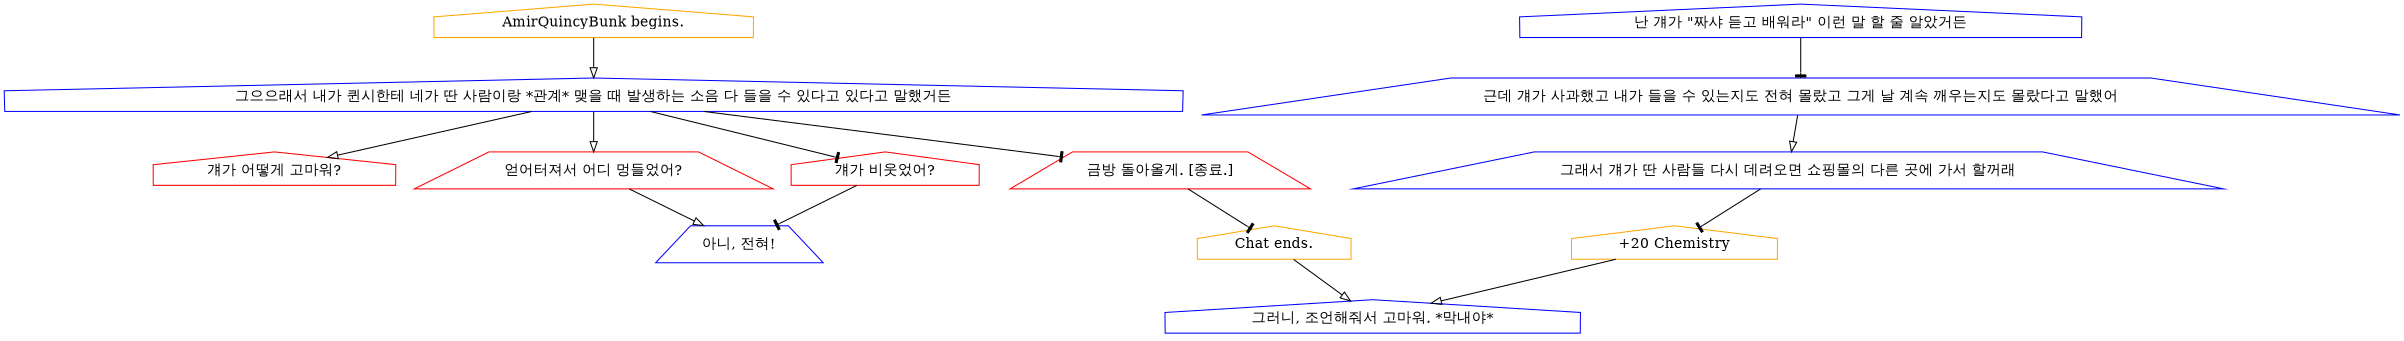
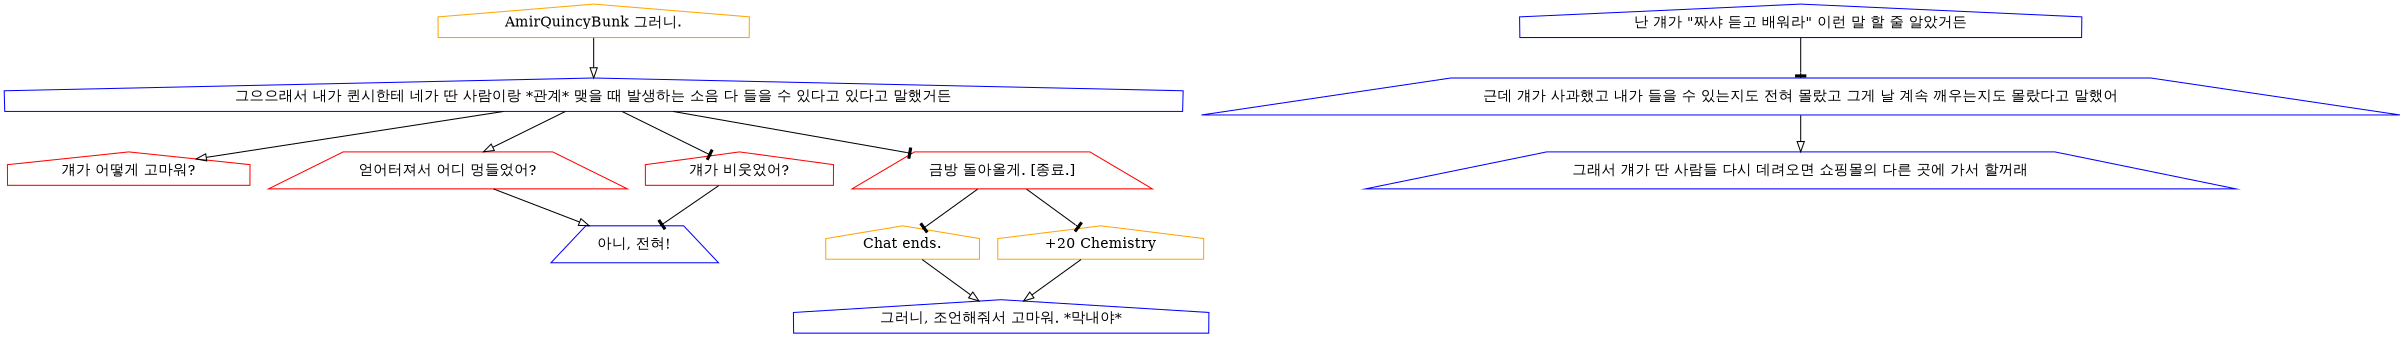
(594, 23) -> (594, 23)
(1731, 207) -> (1051, 207)
